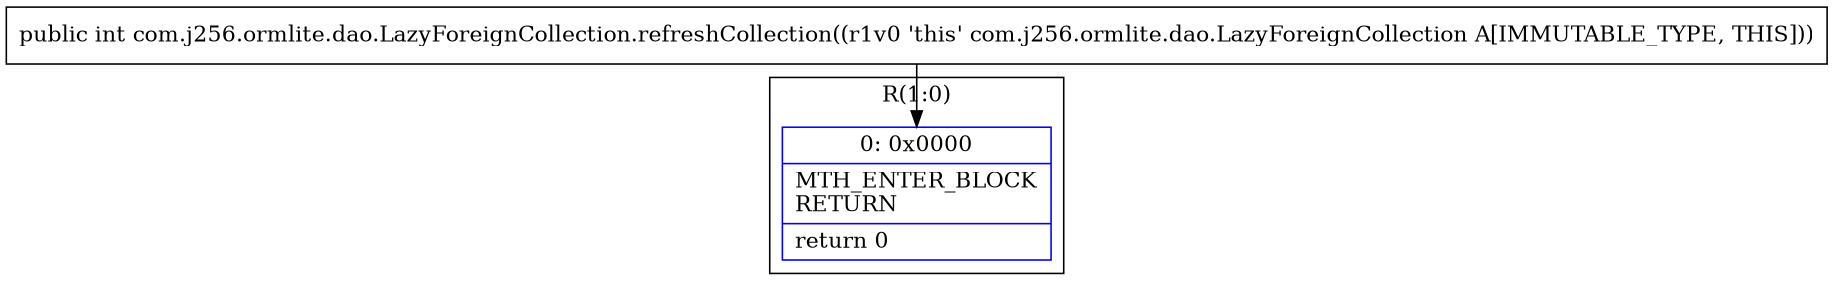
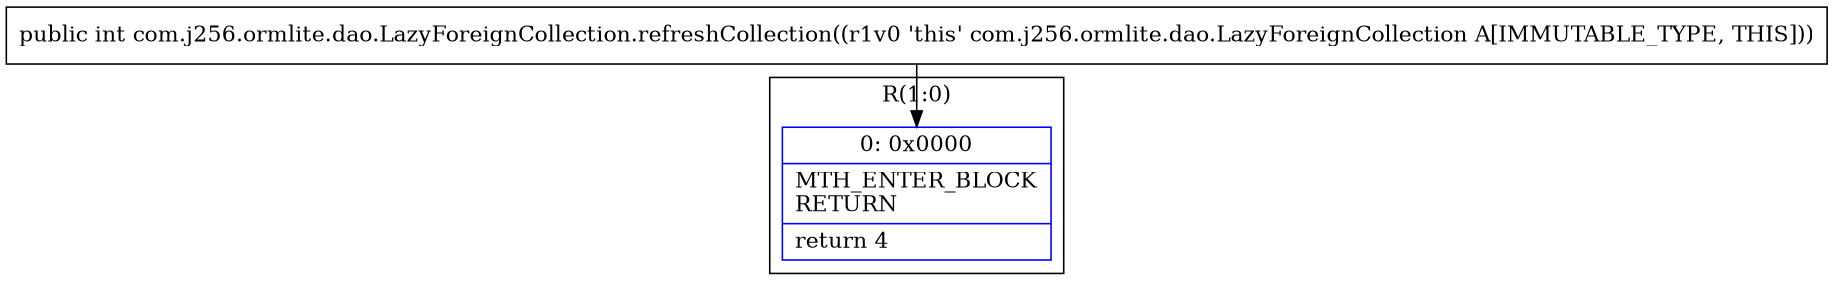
(842, 241) -> (842, 241)
